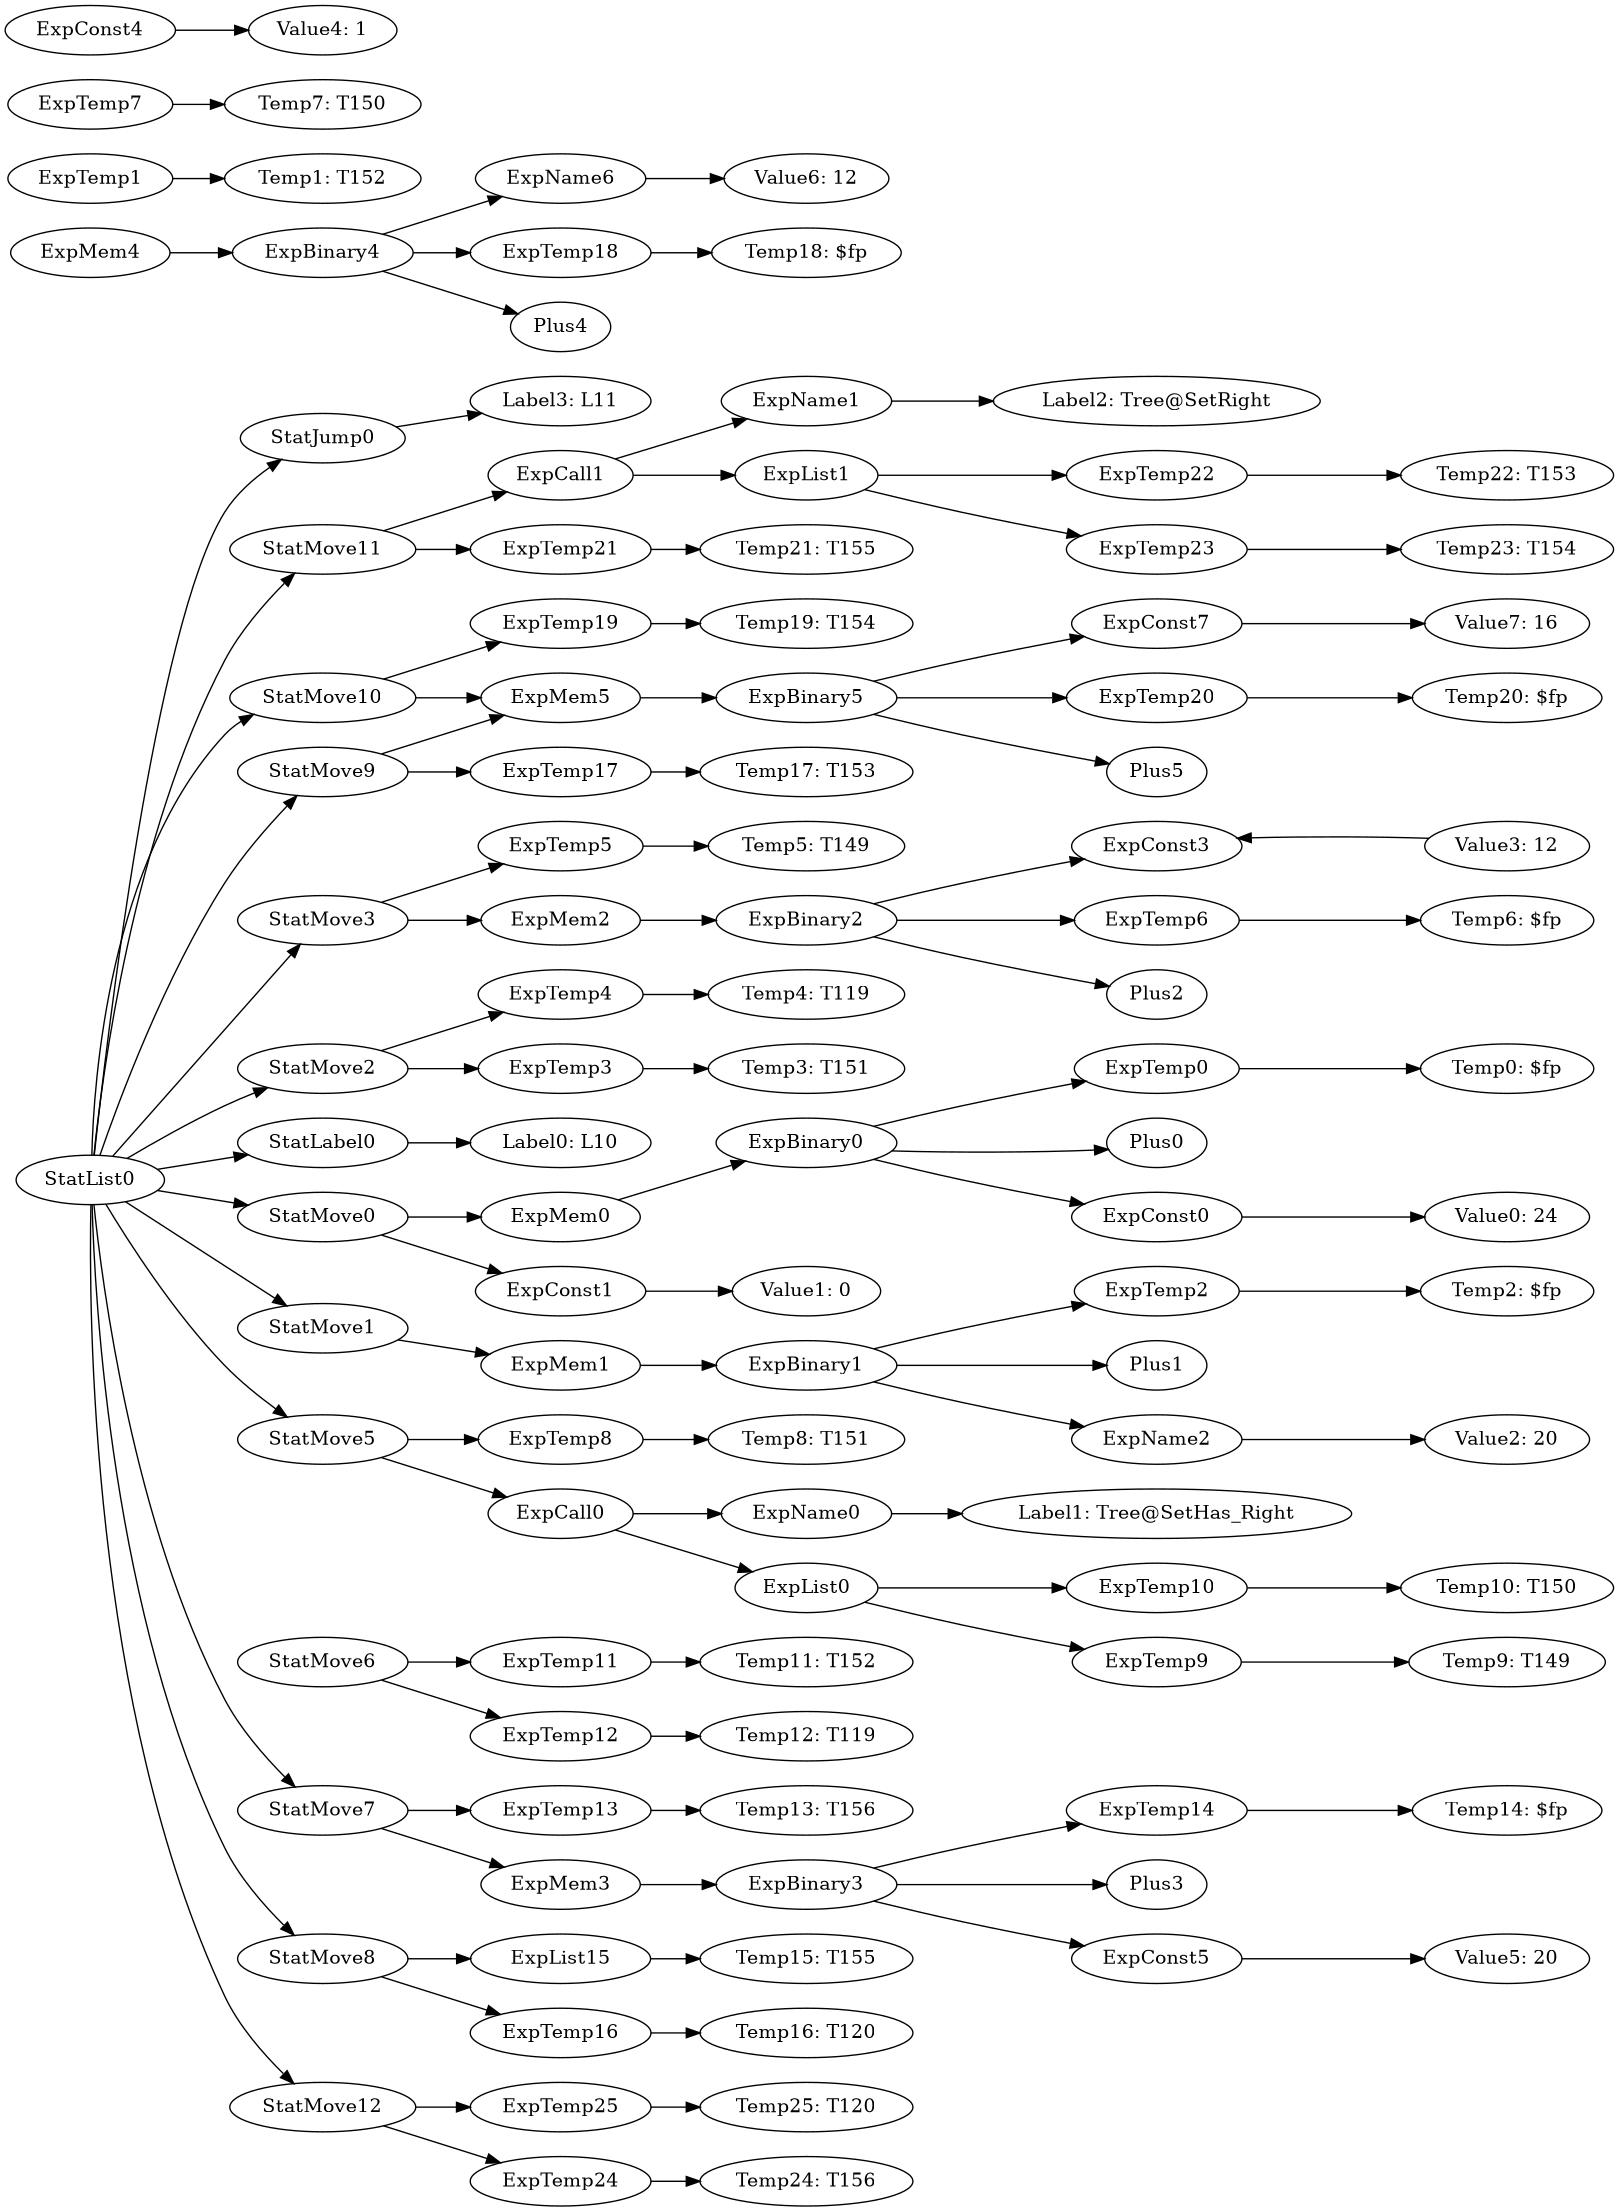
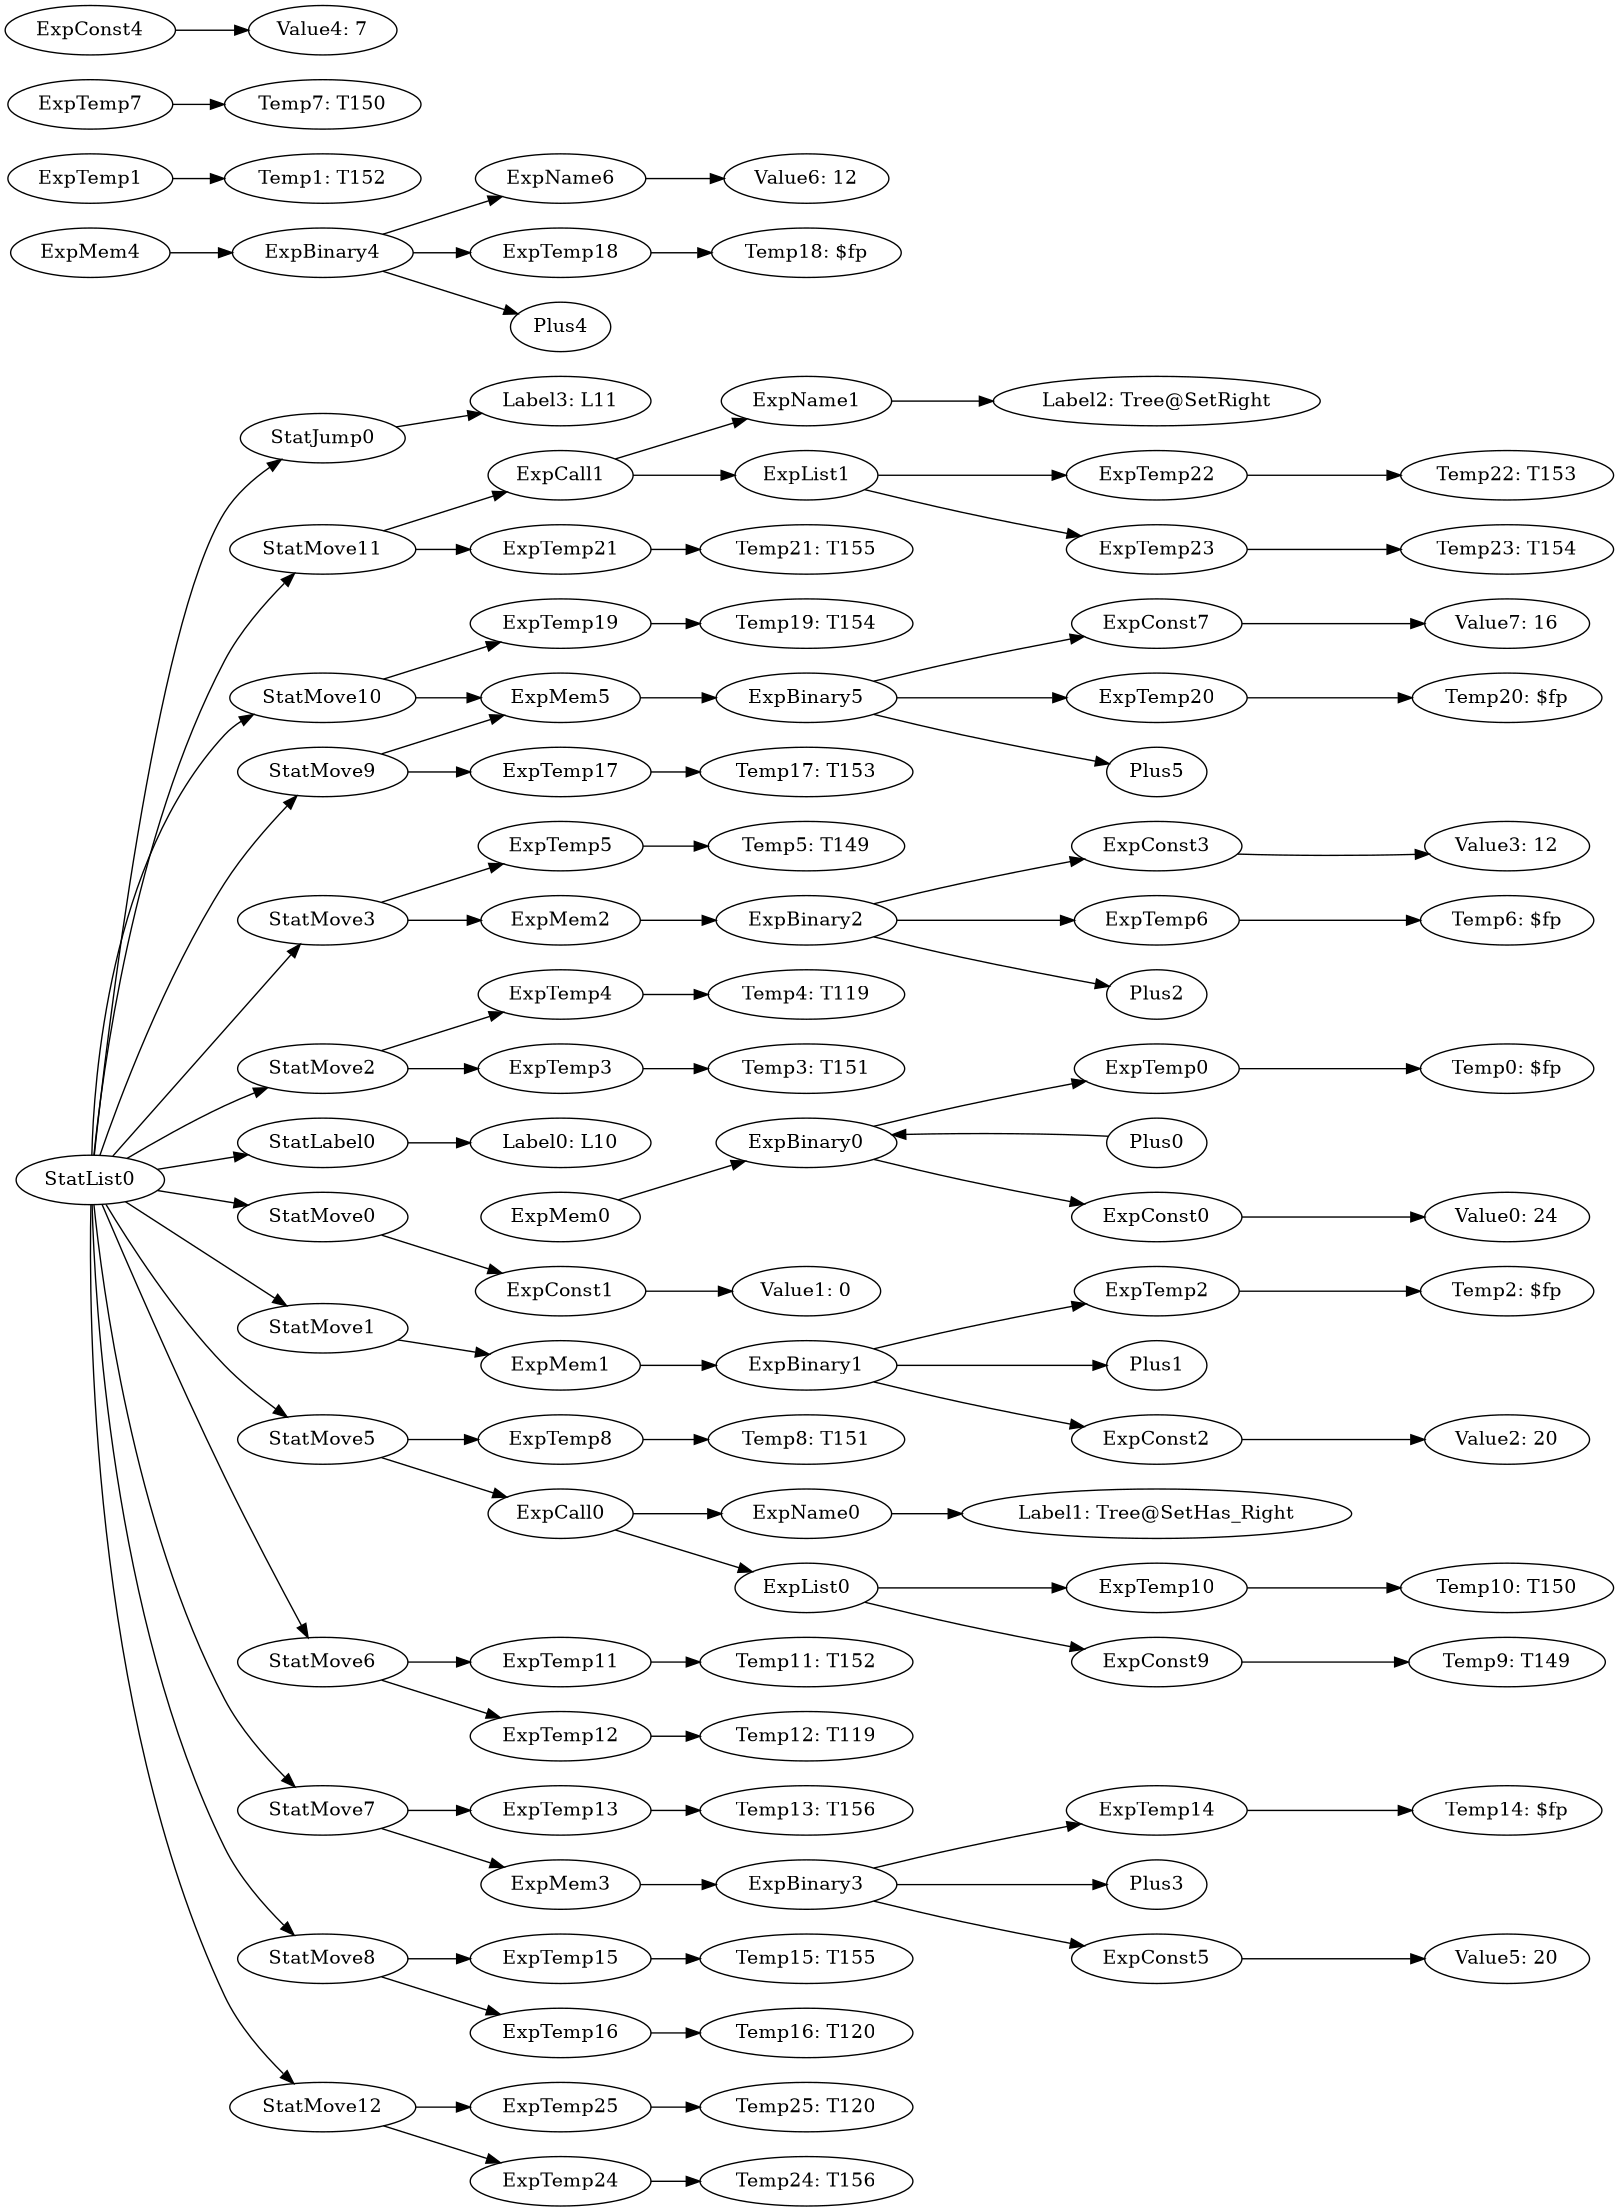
(323, 30) -> (323, 30)
(1340, 837) -> (1326, 855)
(993, 1152) -> (1007, 1134)
(437, 1217) -> none
none -> (197, 1417)
(1157, 1440) -> (1157, 1440)
(1157, 1662) -> (1157, 1662)
(561, 1959) -> (561, 1959)
